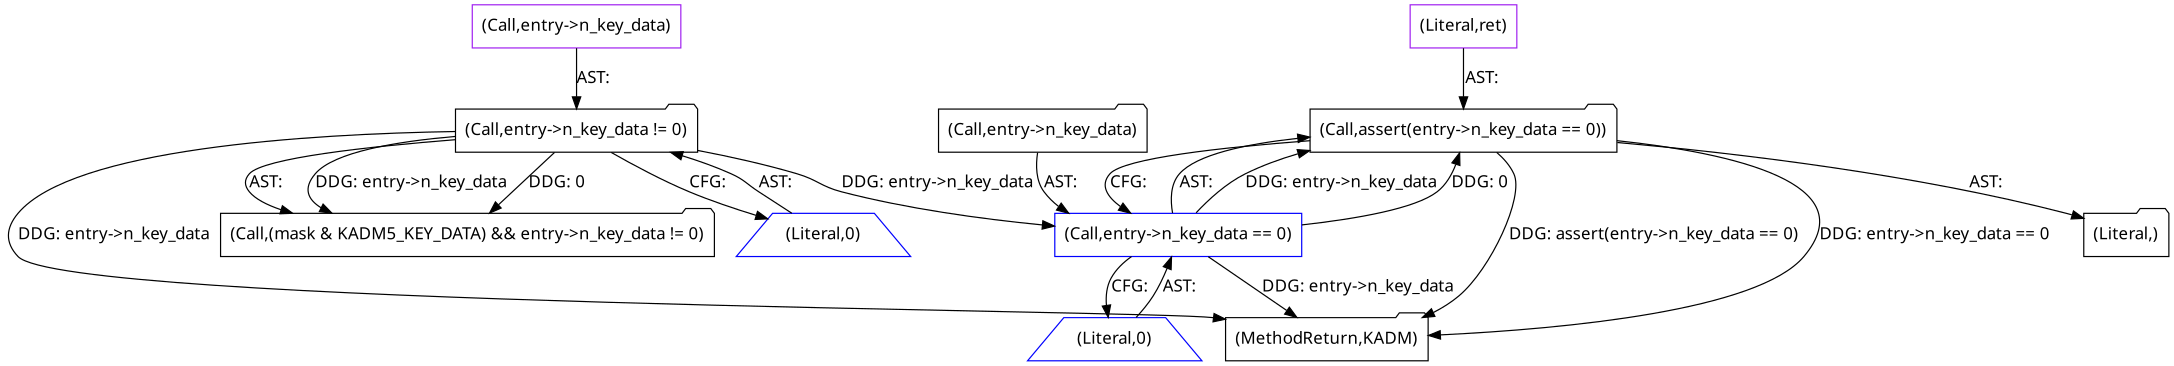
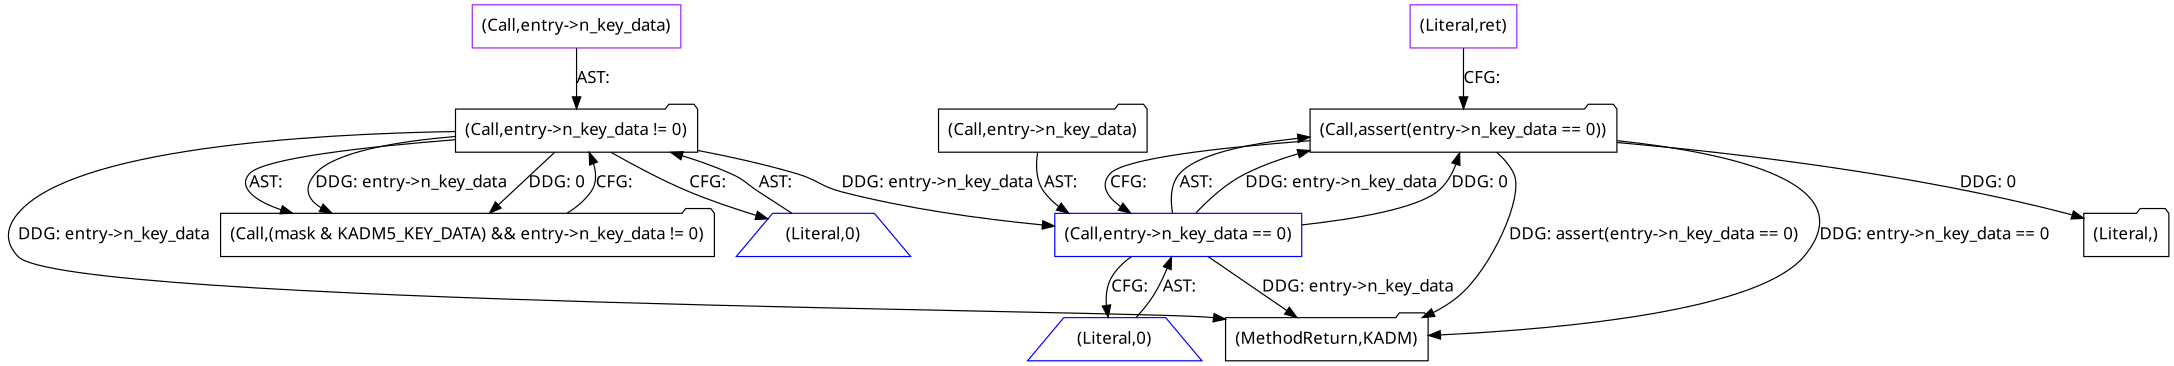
(1484, 79) -> (1484, 79)
(1988, 183) -> (1988, 183)
none -> (590, 193)
